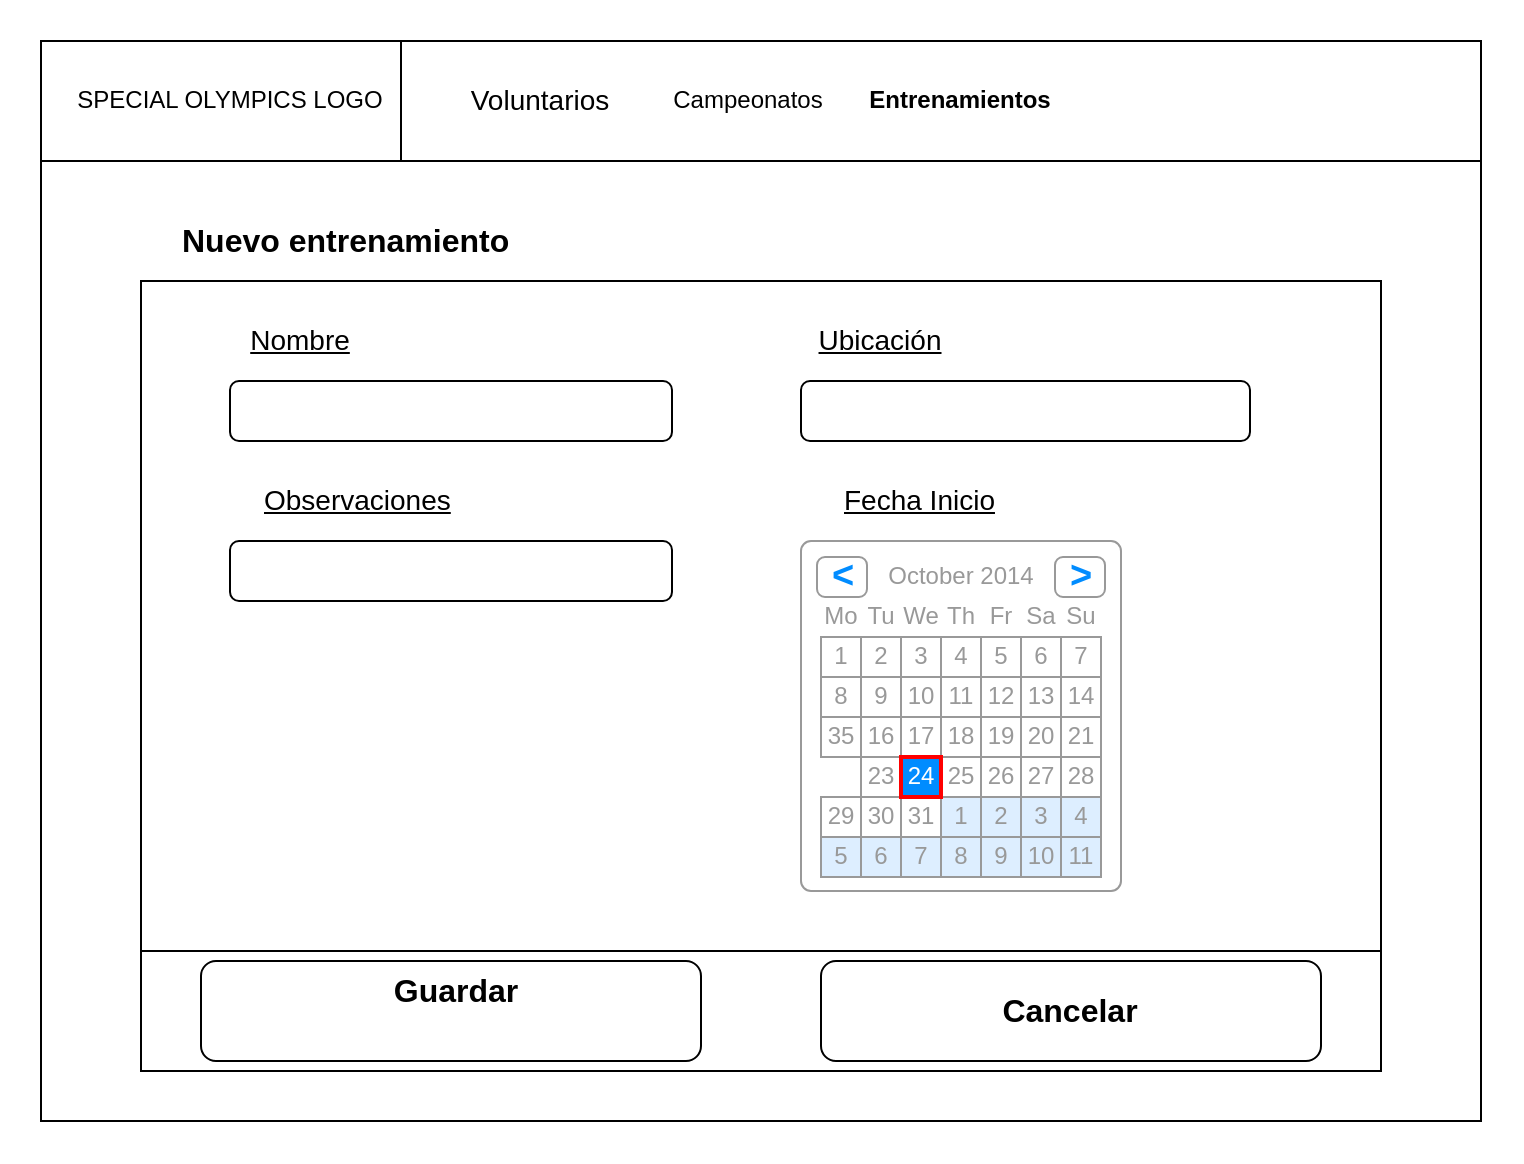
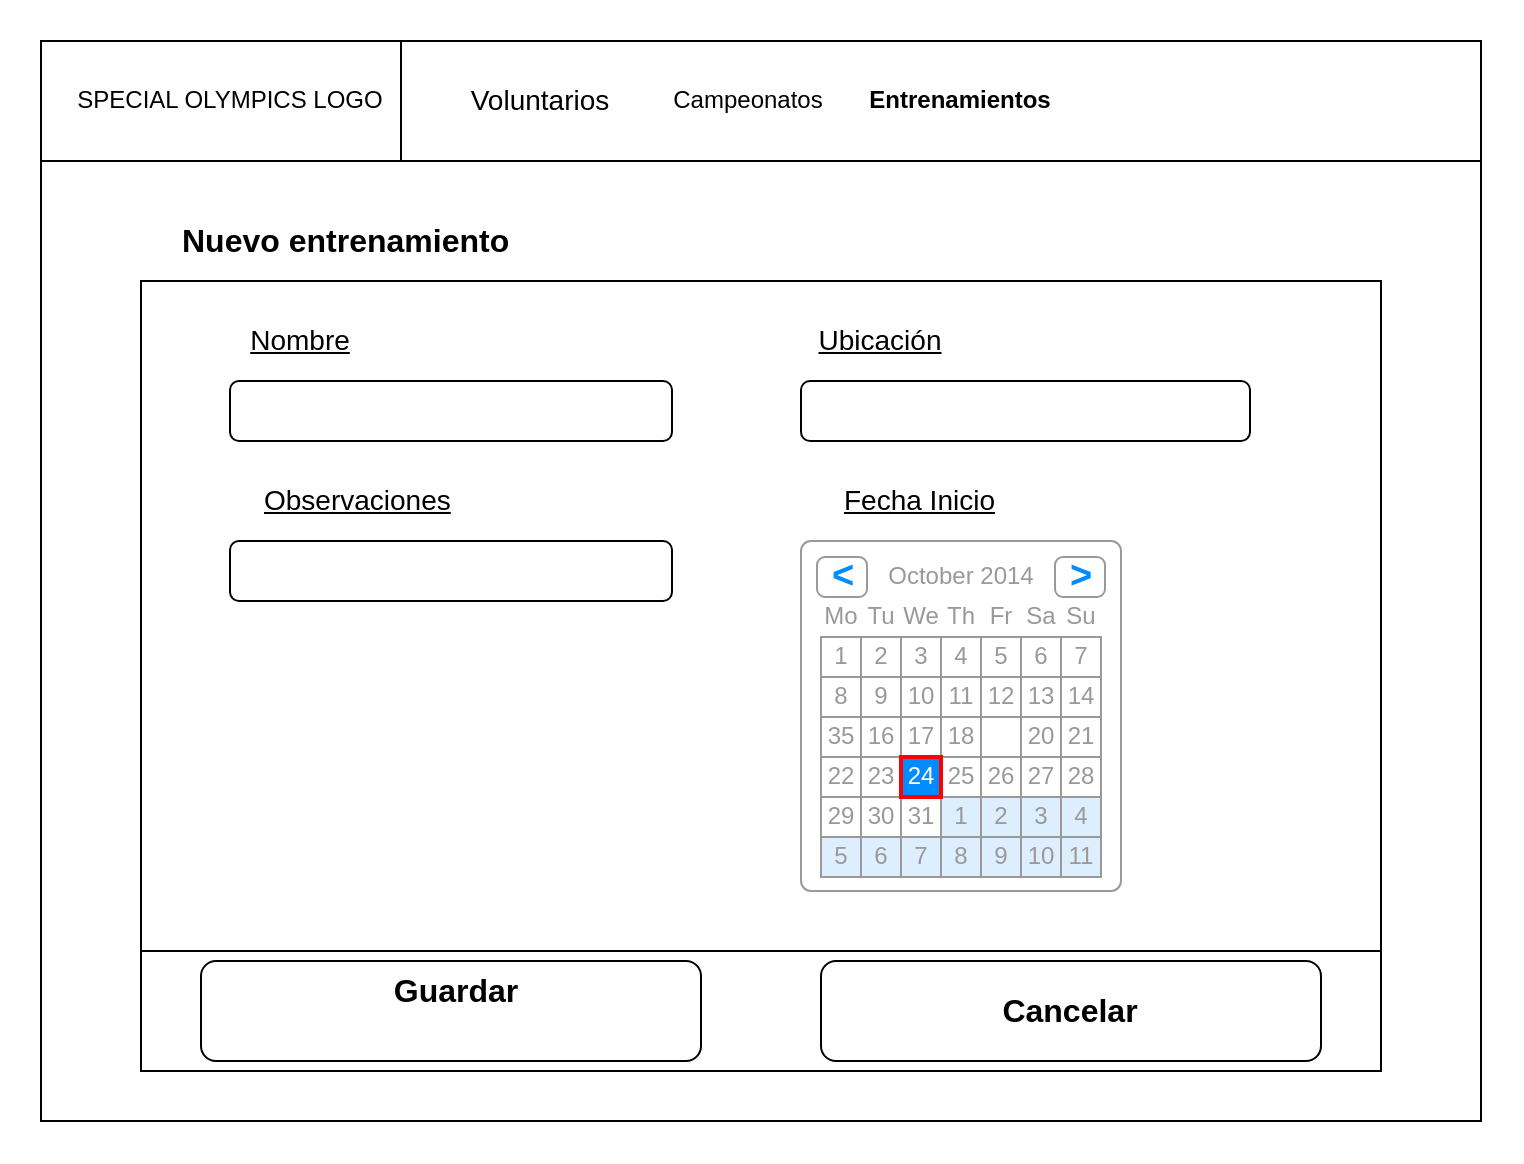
(1001, 737) -> none
none -> (841, 777)
